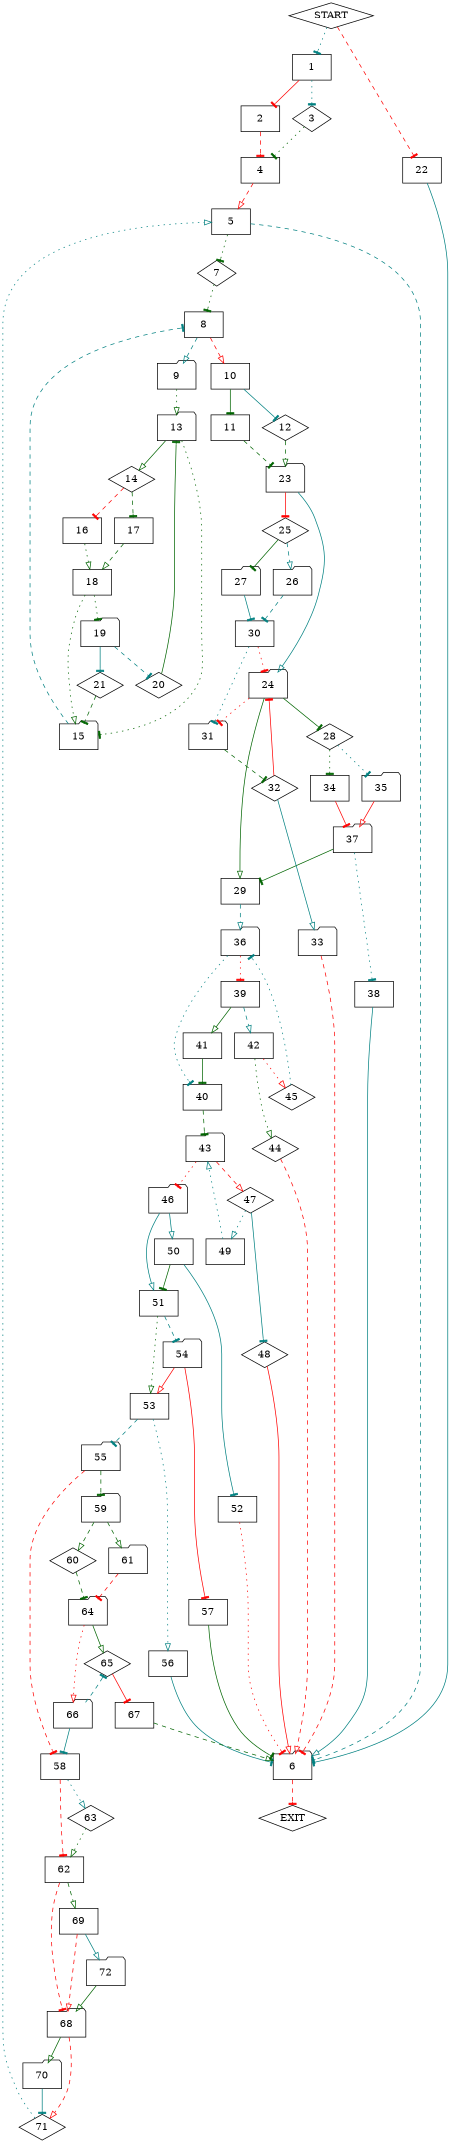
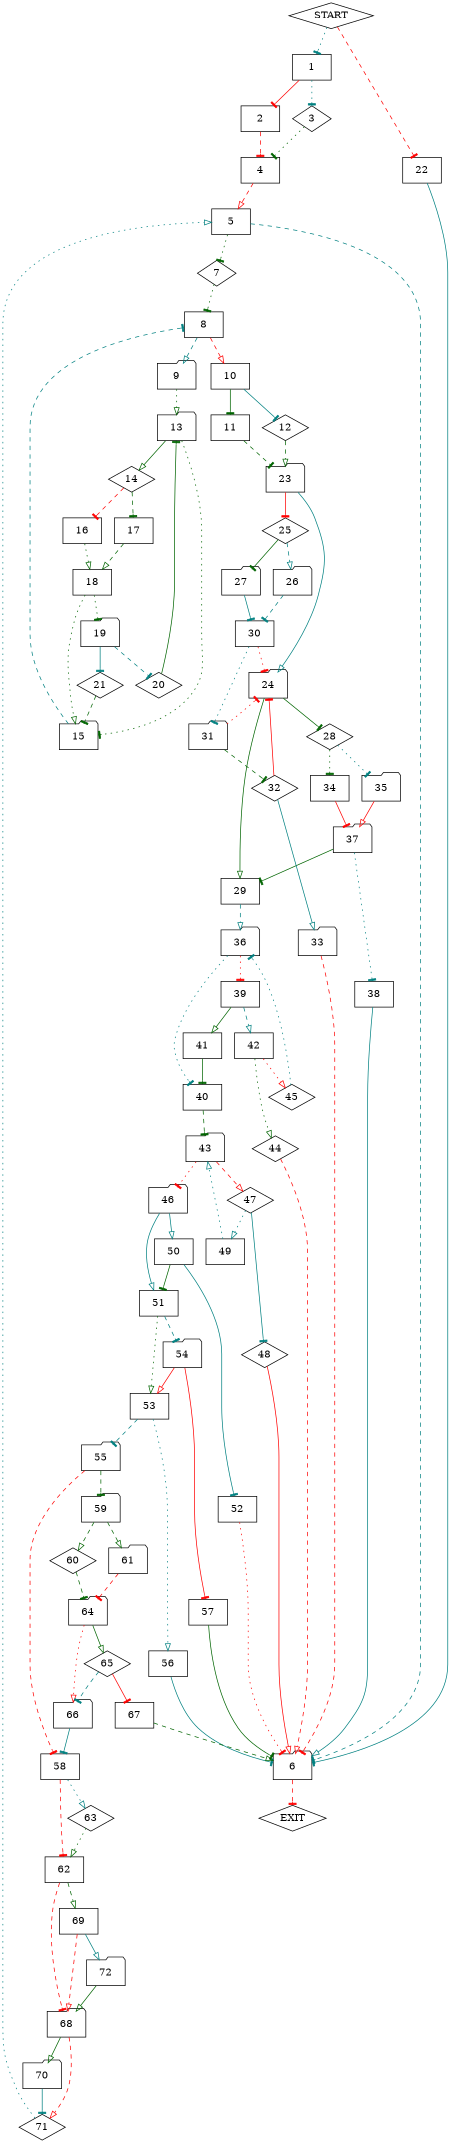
(235, 710) -> (241, 713)
(94, 1691) -> (88, 1685)
